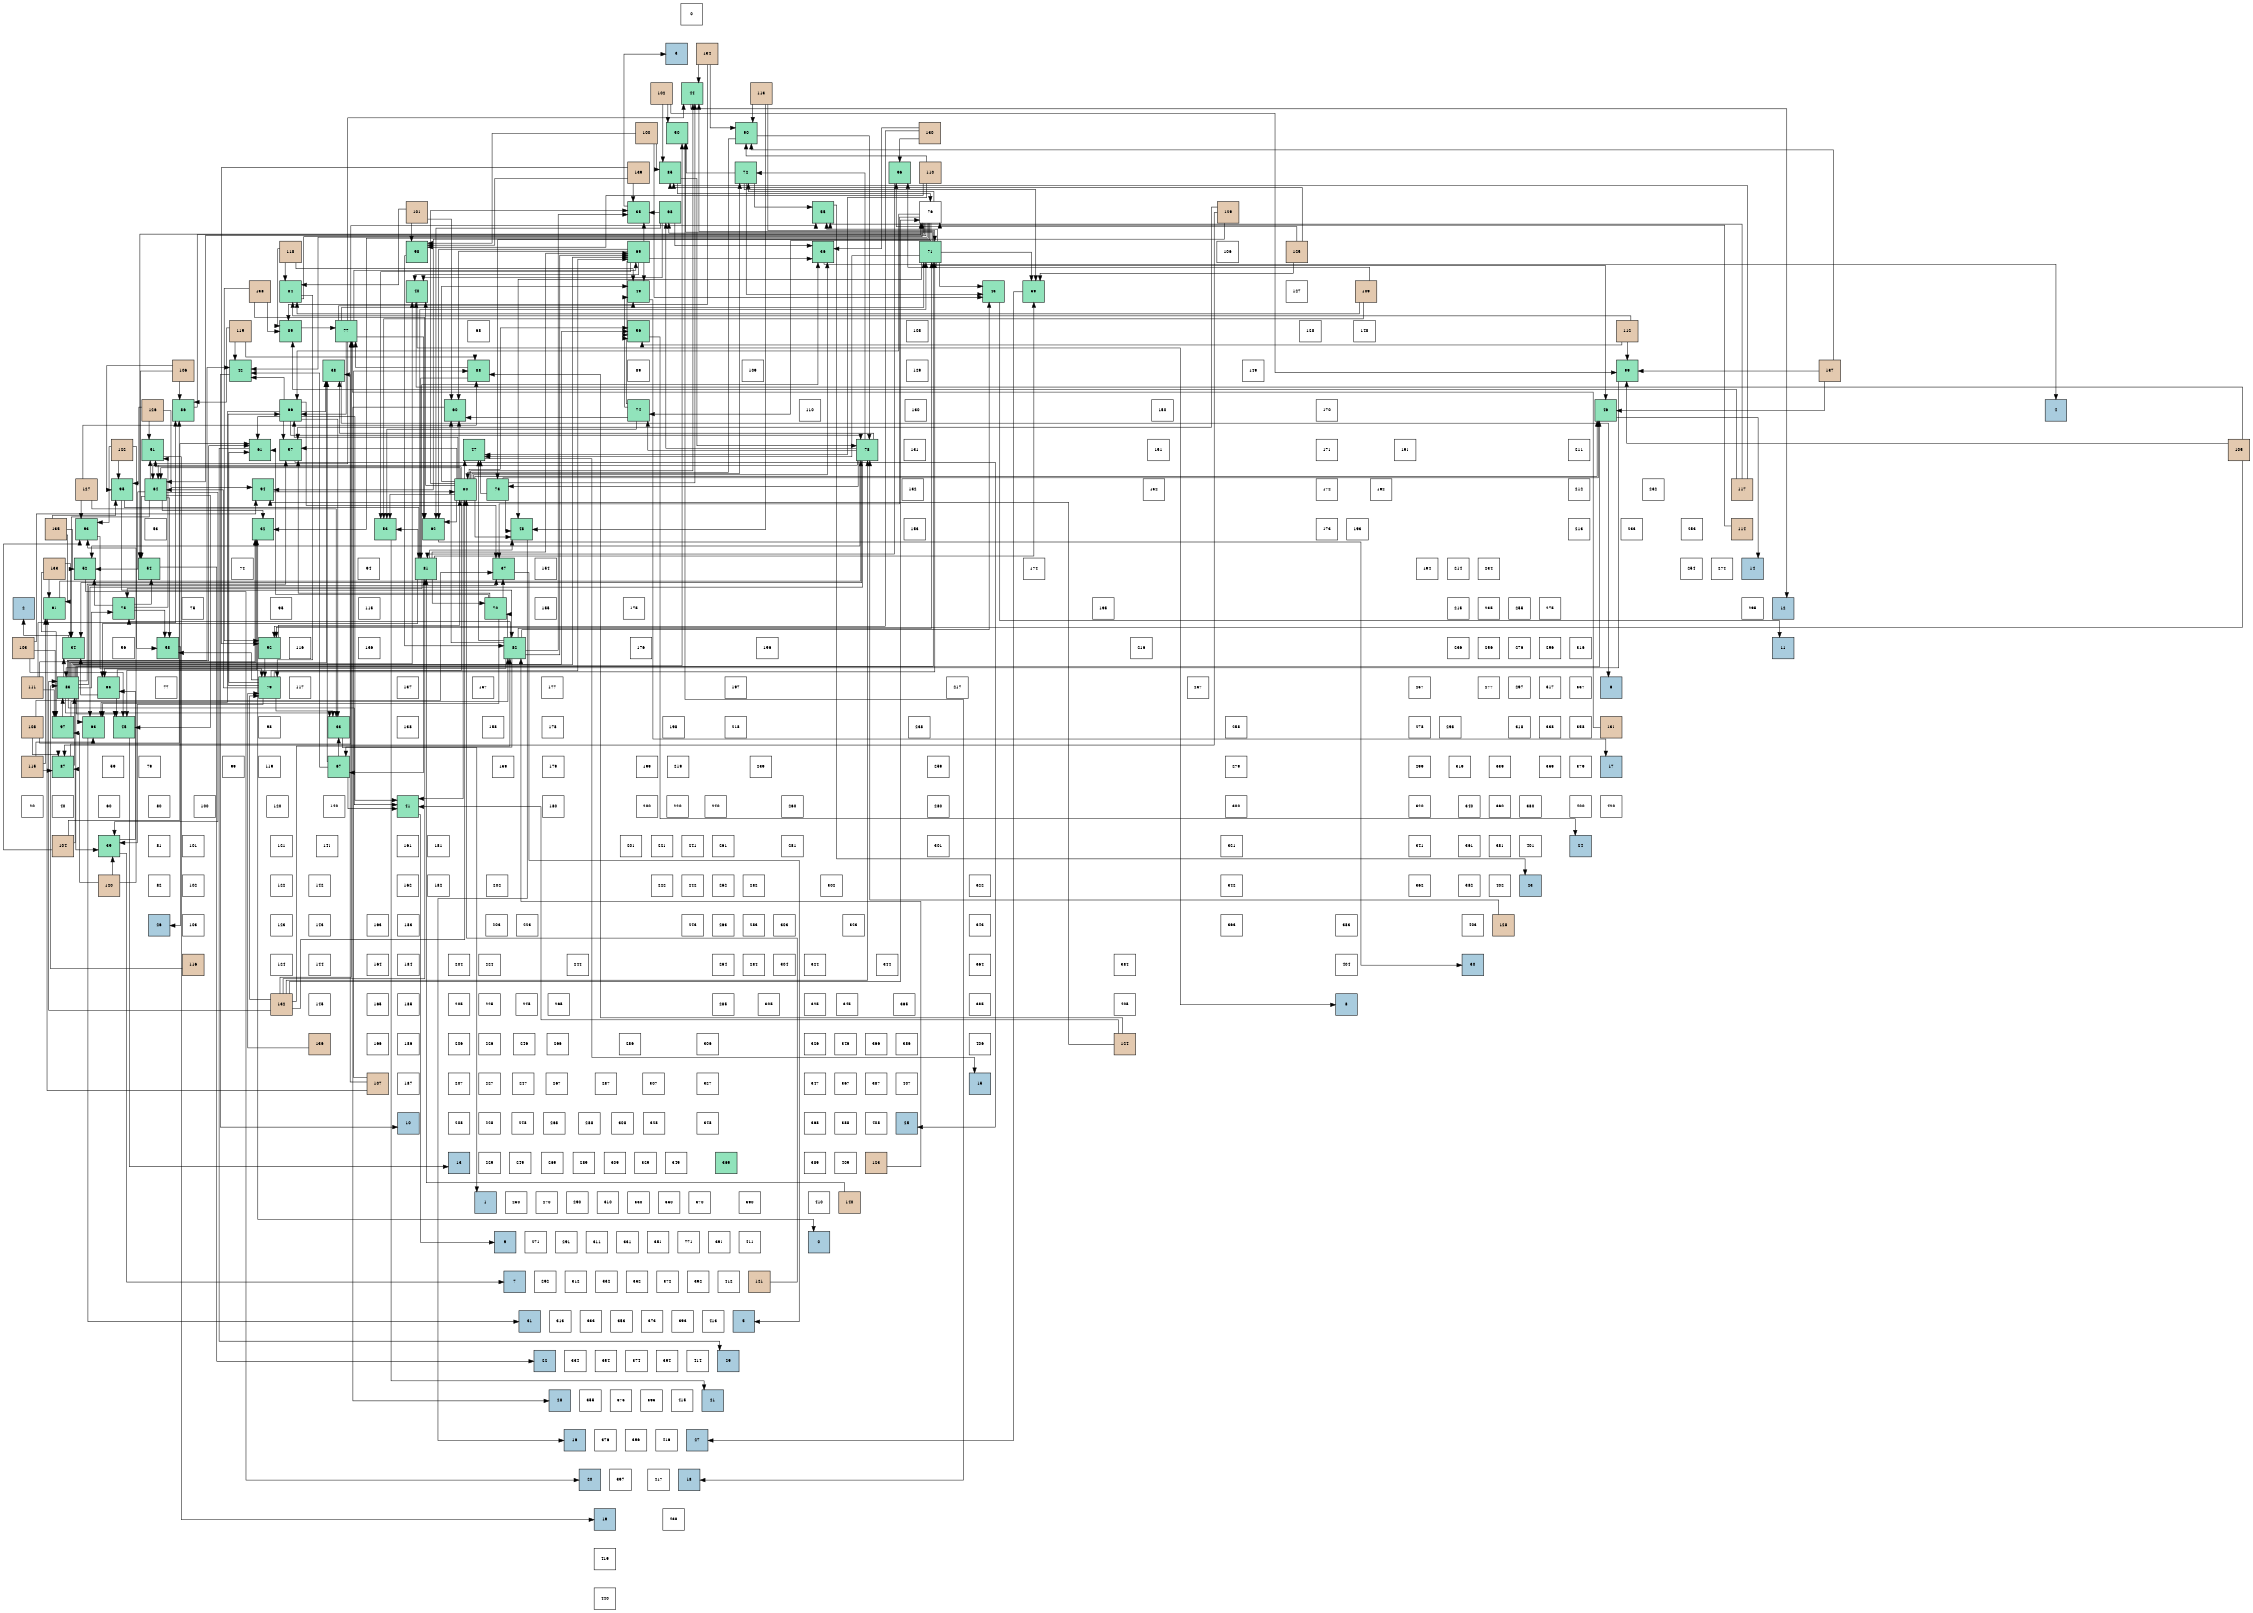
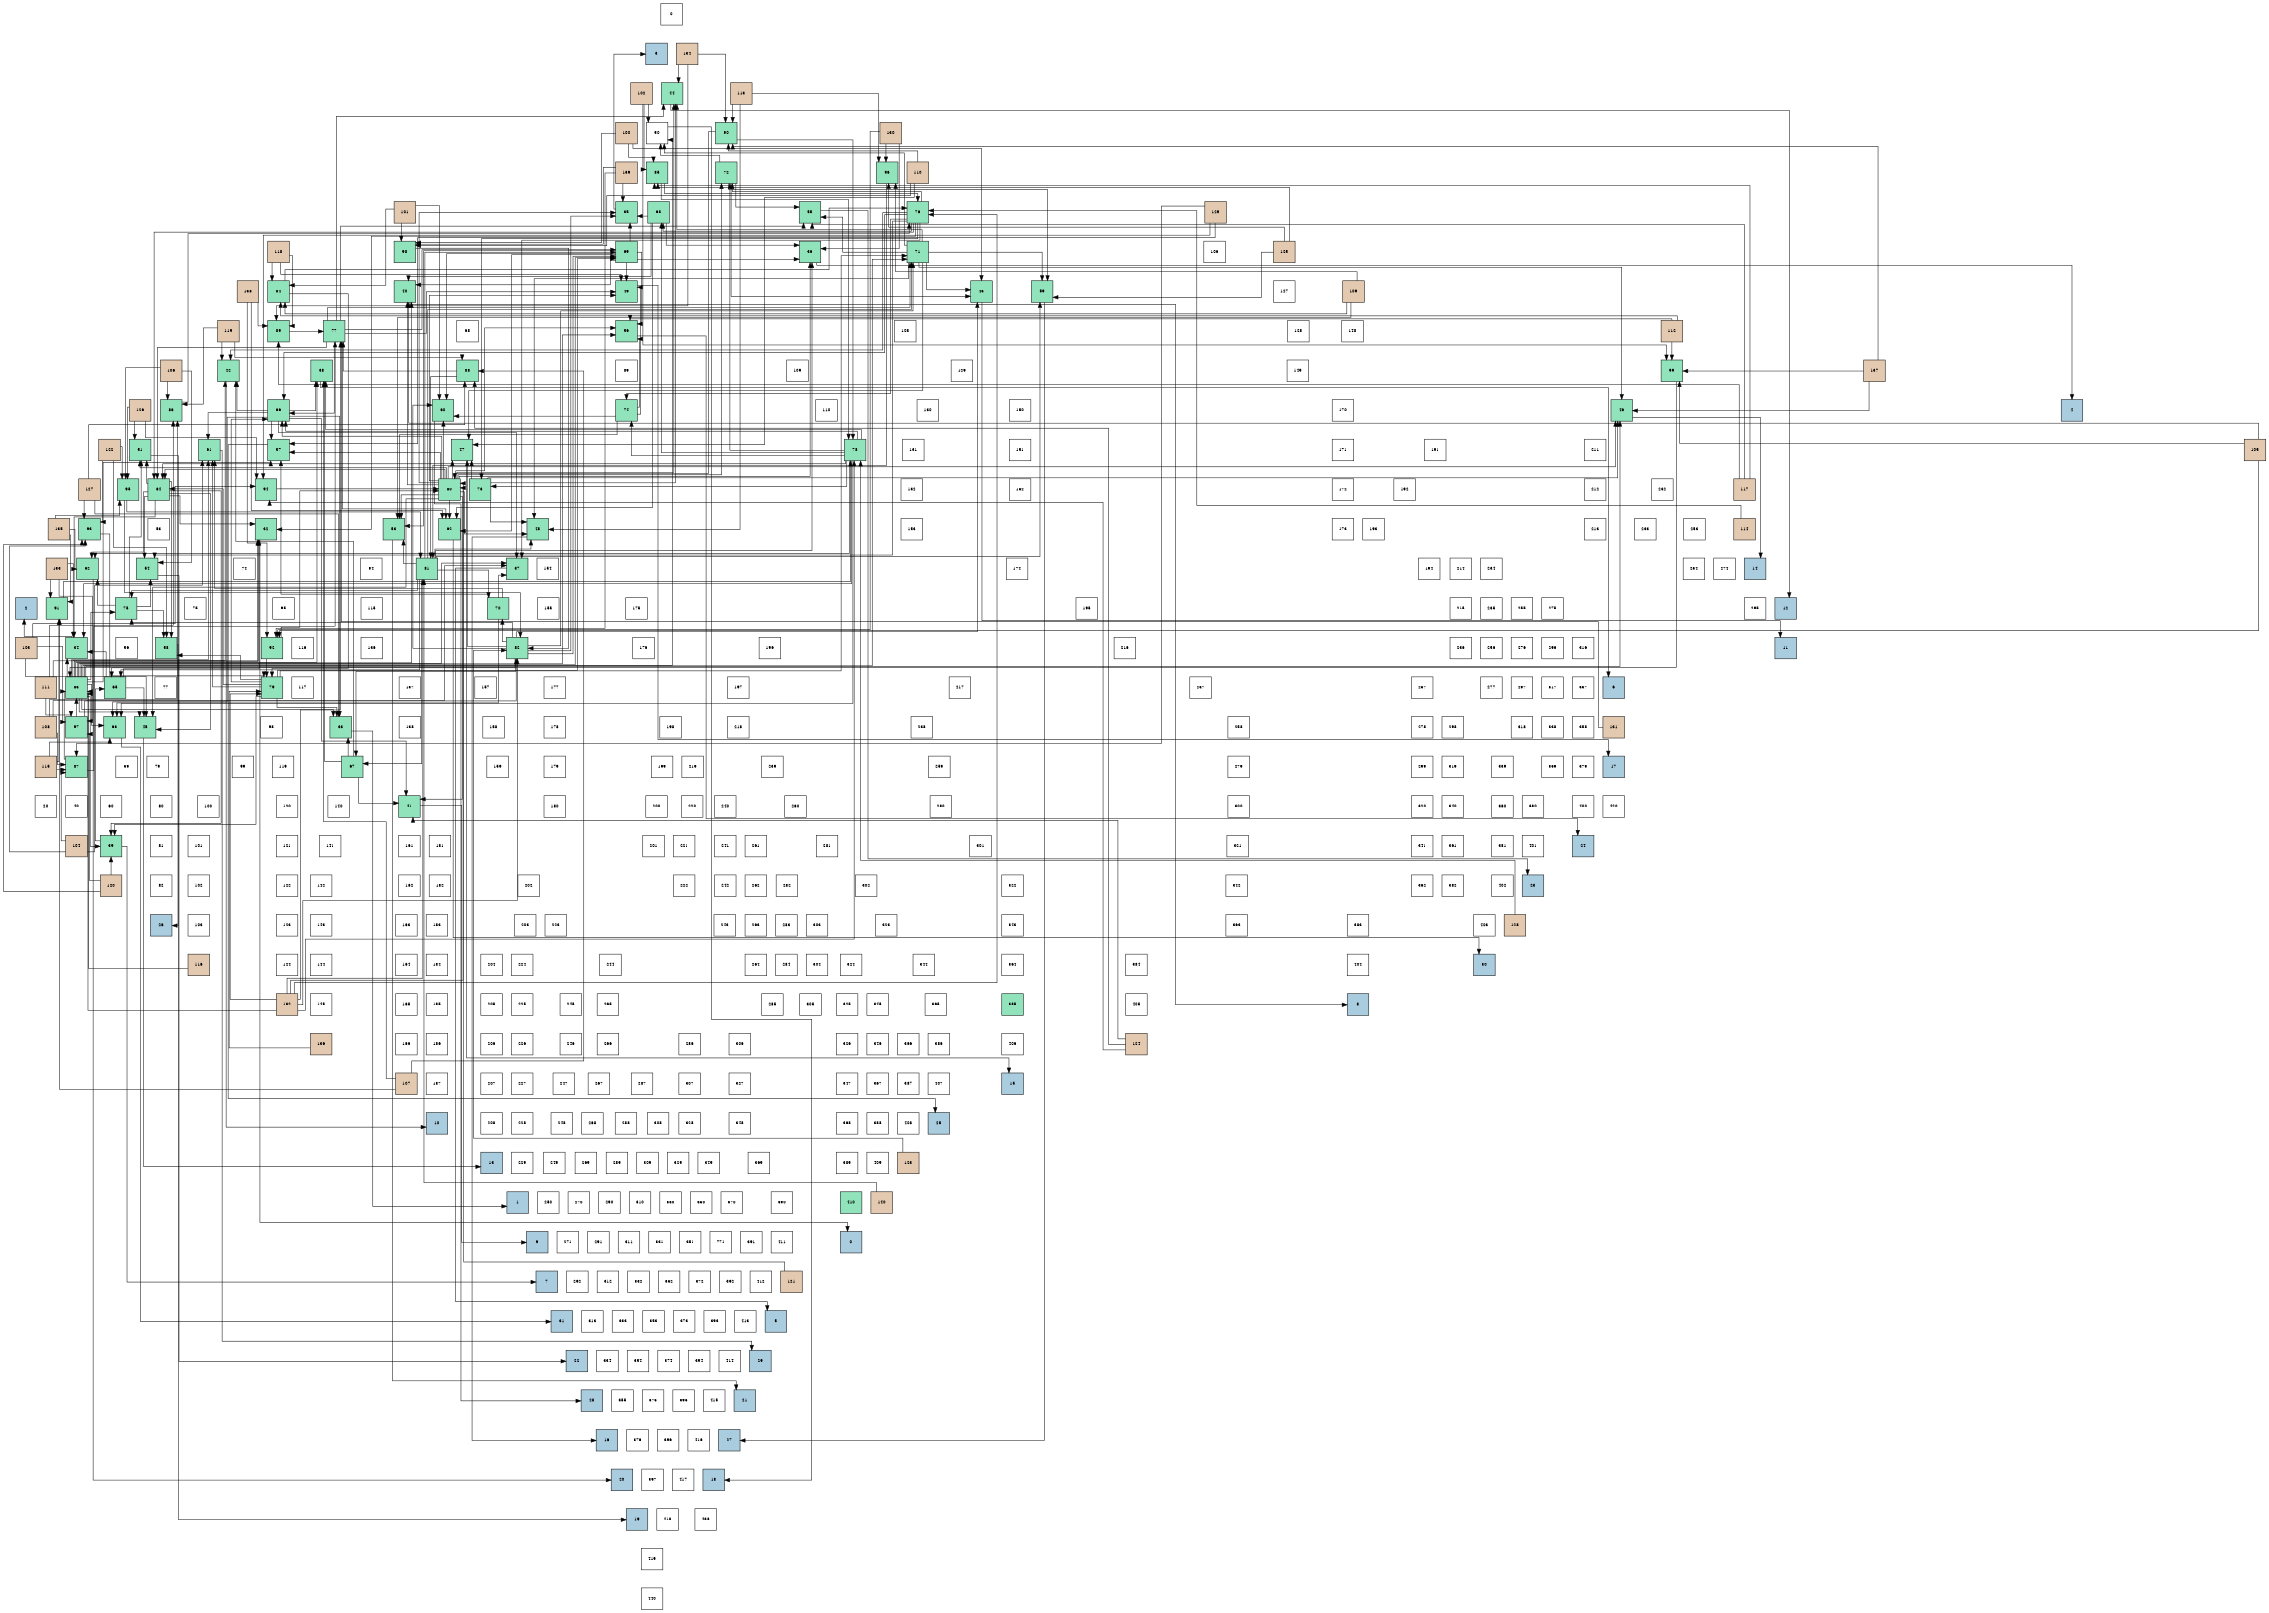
(677, 133) -> (657, 133)
(930, 212) -> (918, 212)
(791, 231) -> (847, 94)
(569, 435) -> (573, 431)
(263, 708) -> none
(980, 1005) -> (1013, 1005)
(726, 1163) -> (759, 1163)
(819, 1203) -> (851, 1203)
none -> (668, 1519)
